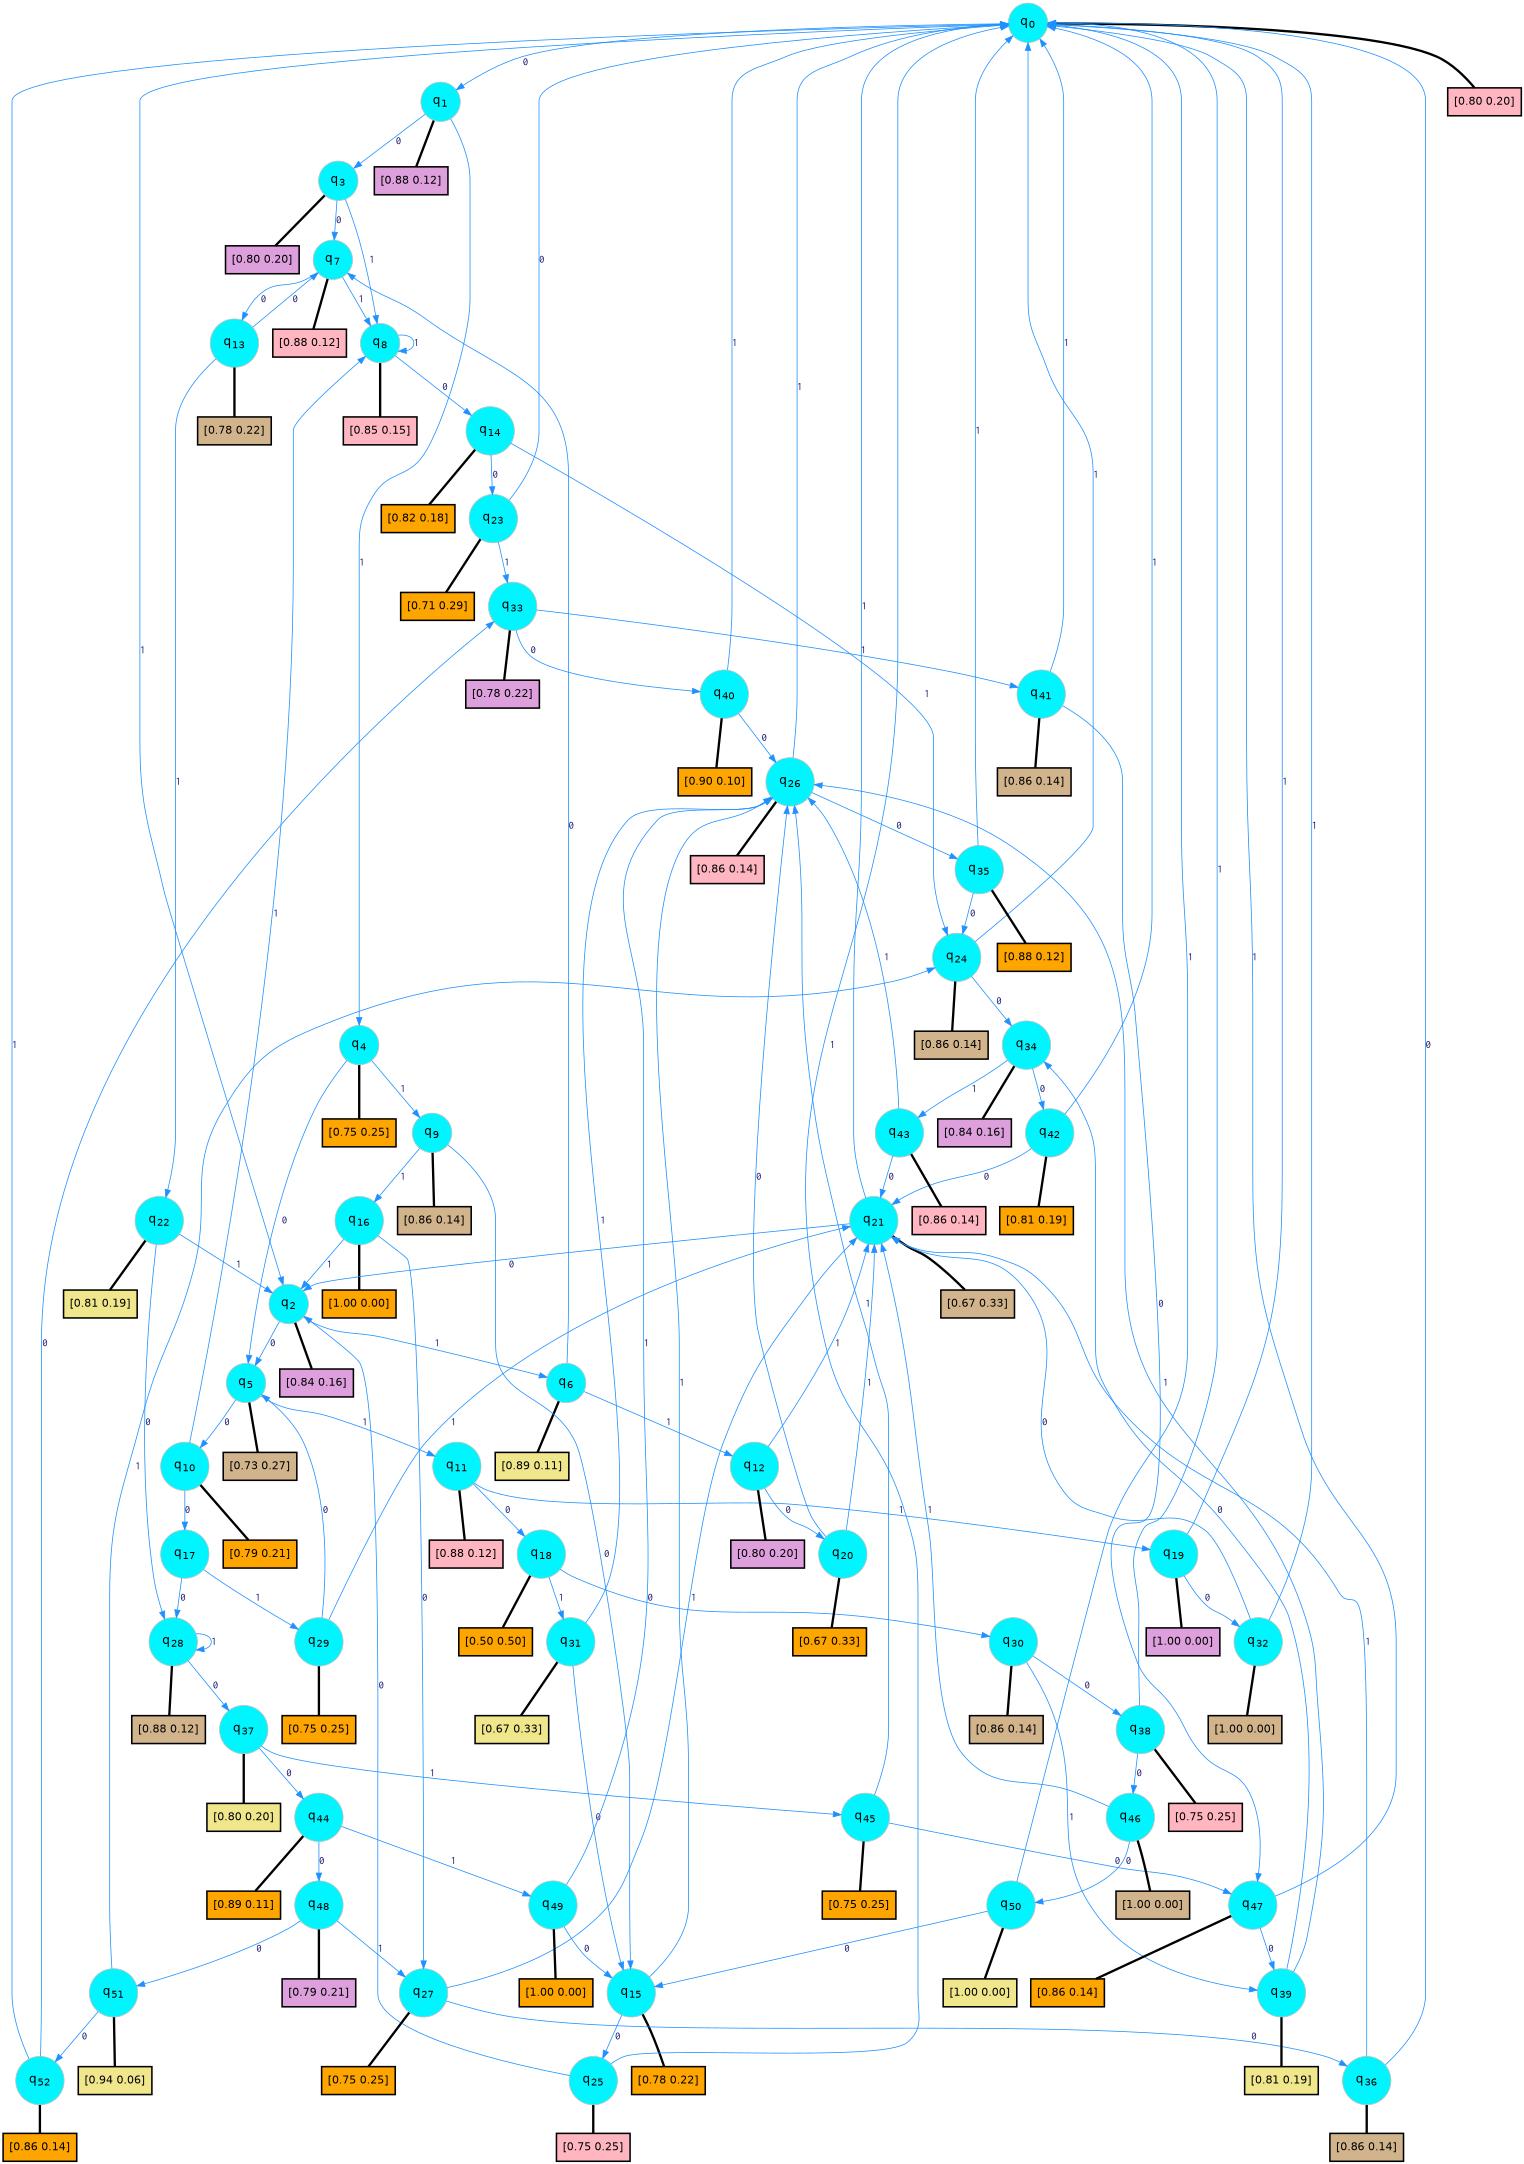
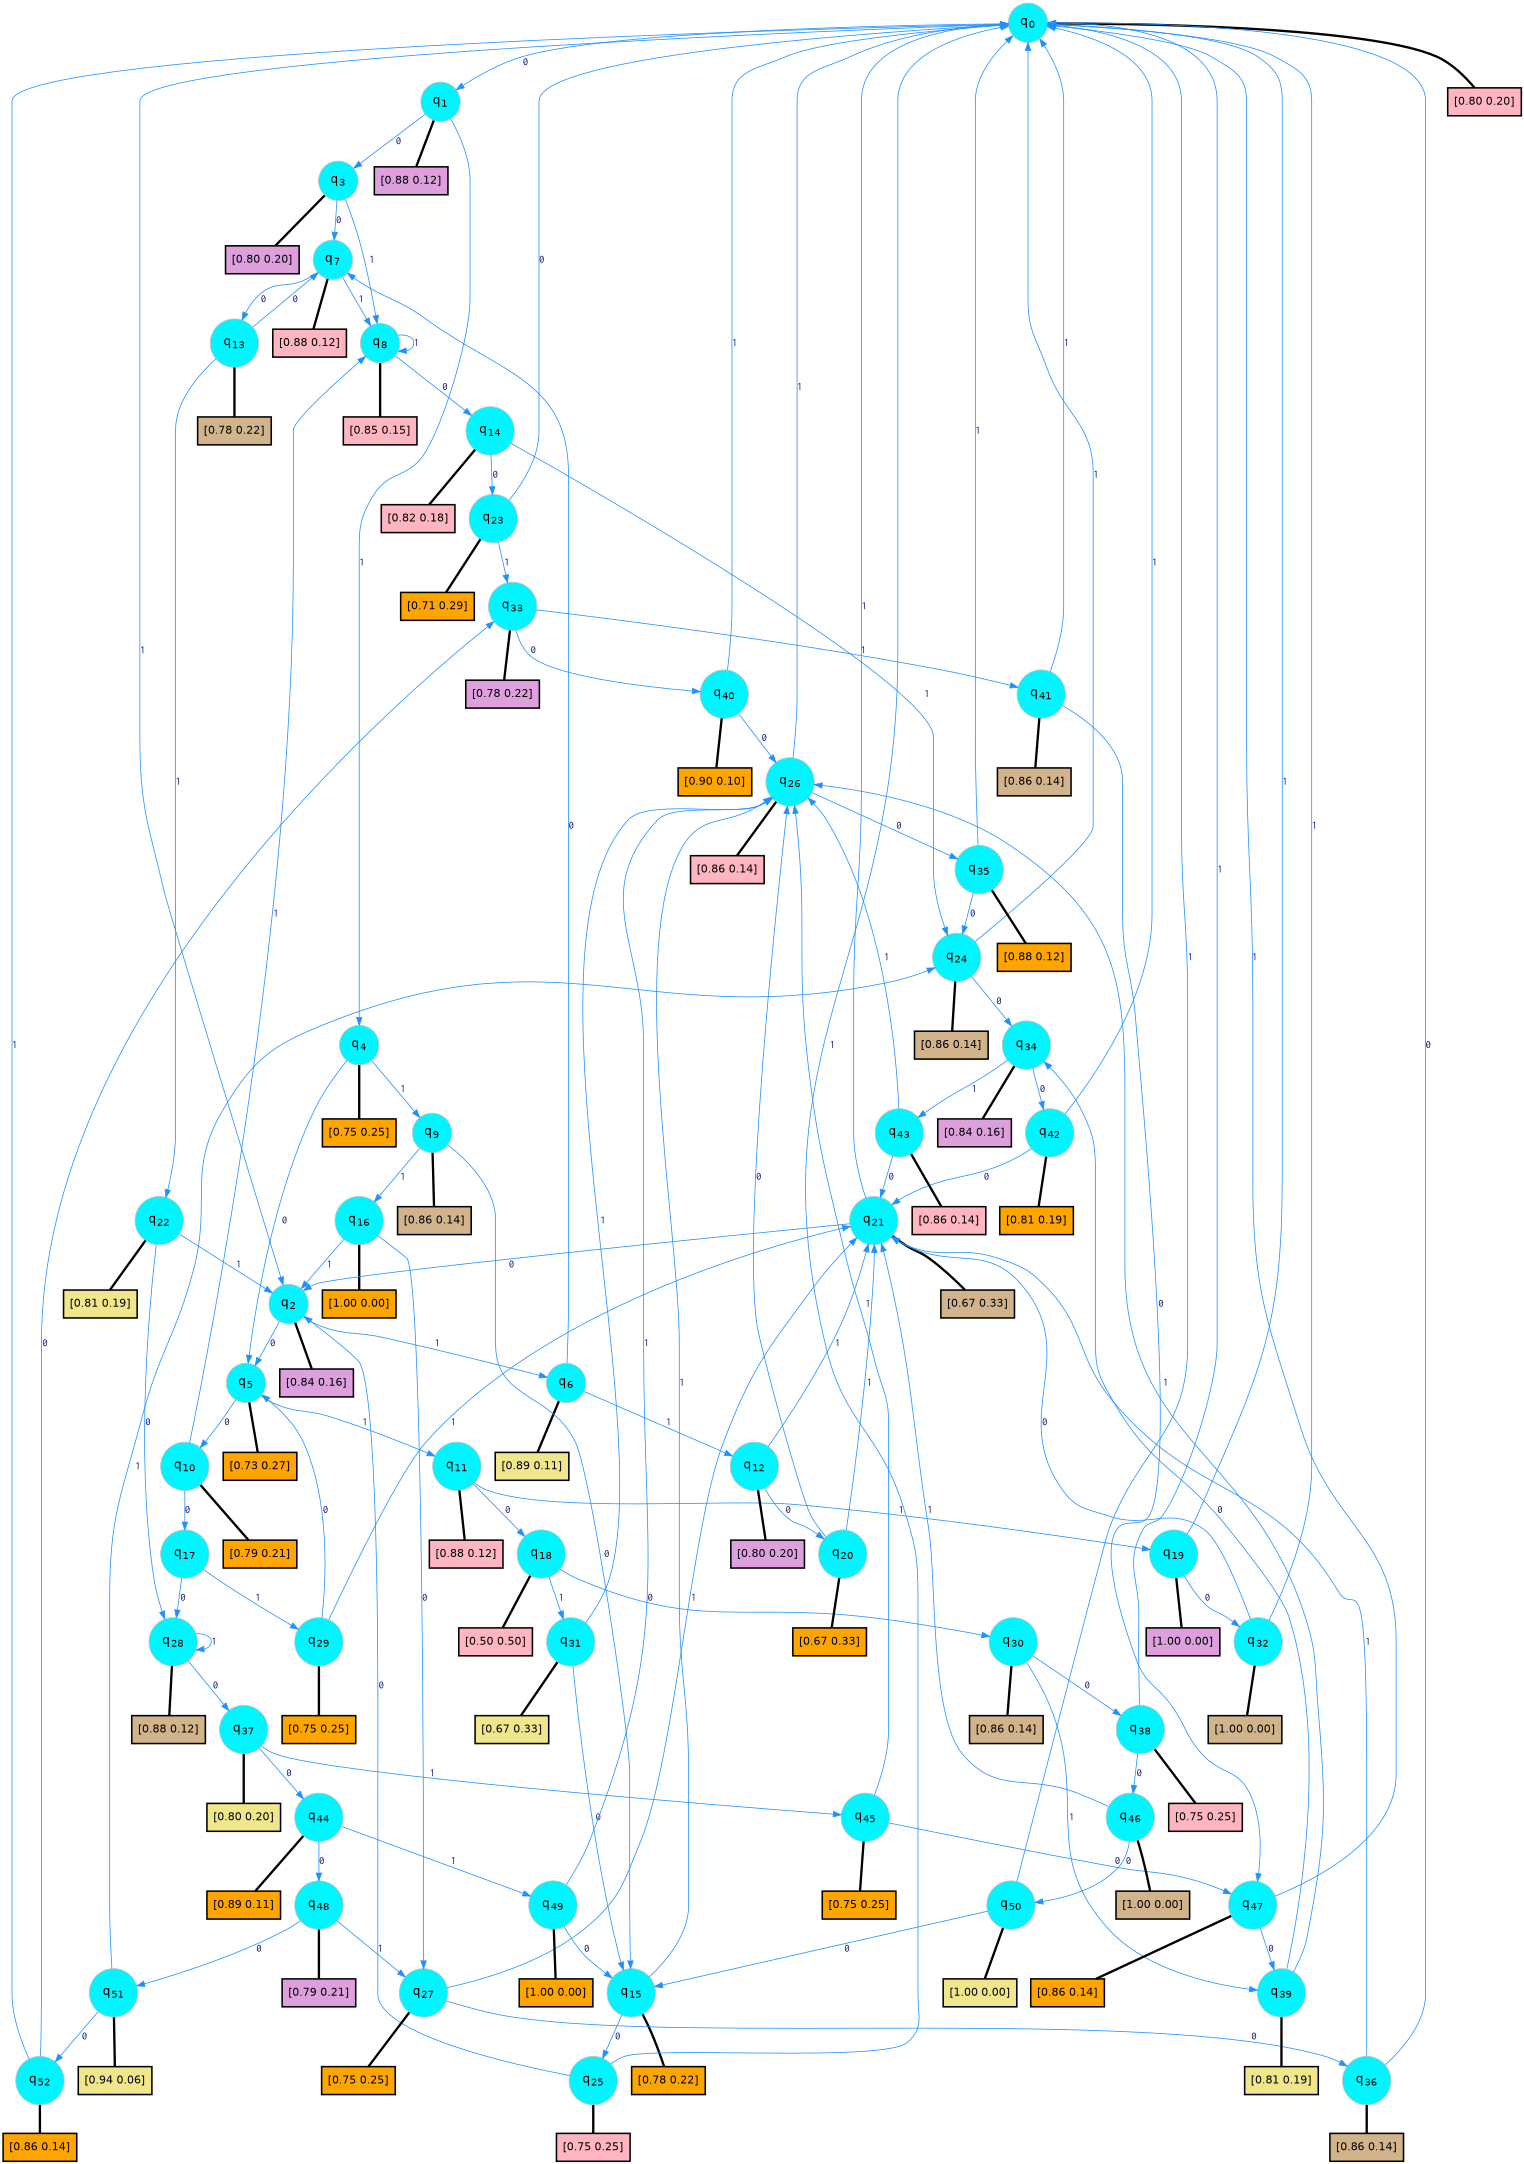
(418, 519) -> (418, 519)
(260, 1466) -> (260, 1466)
(496, 1642) -> (496, 1642)
